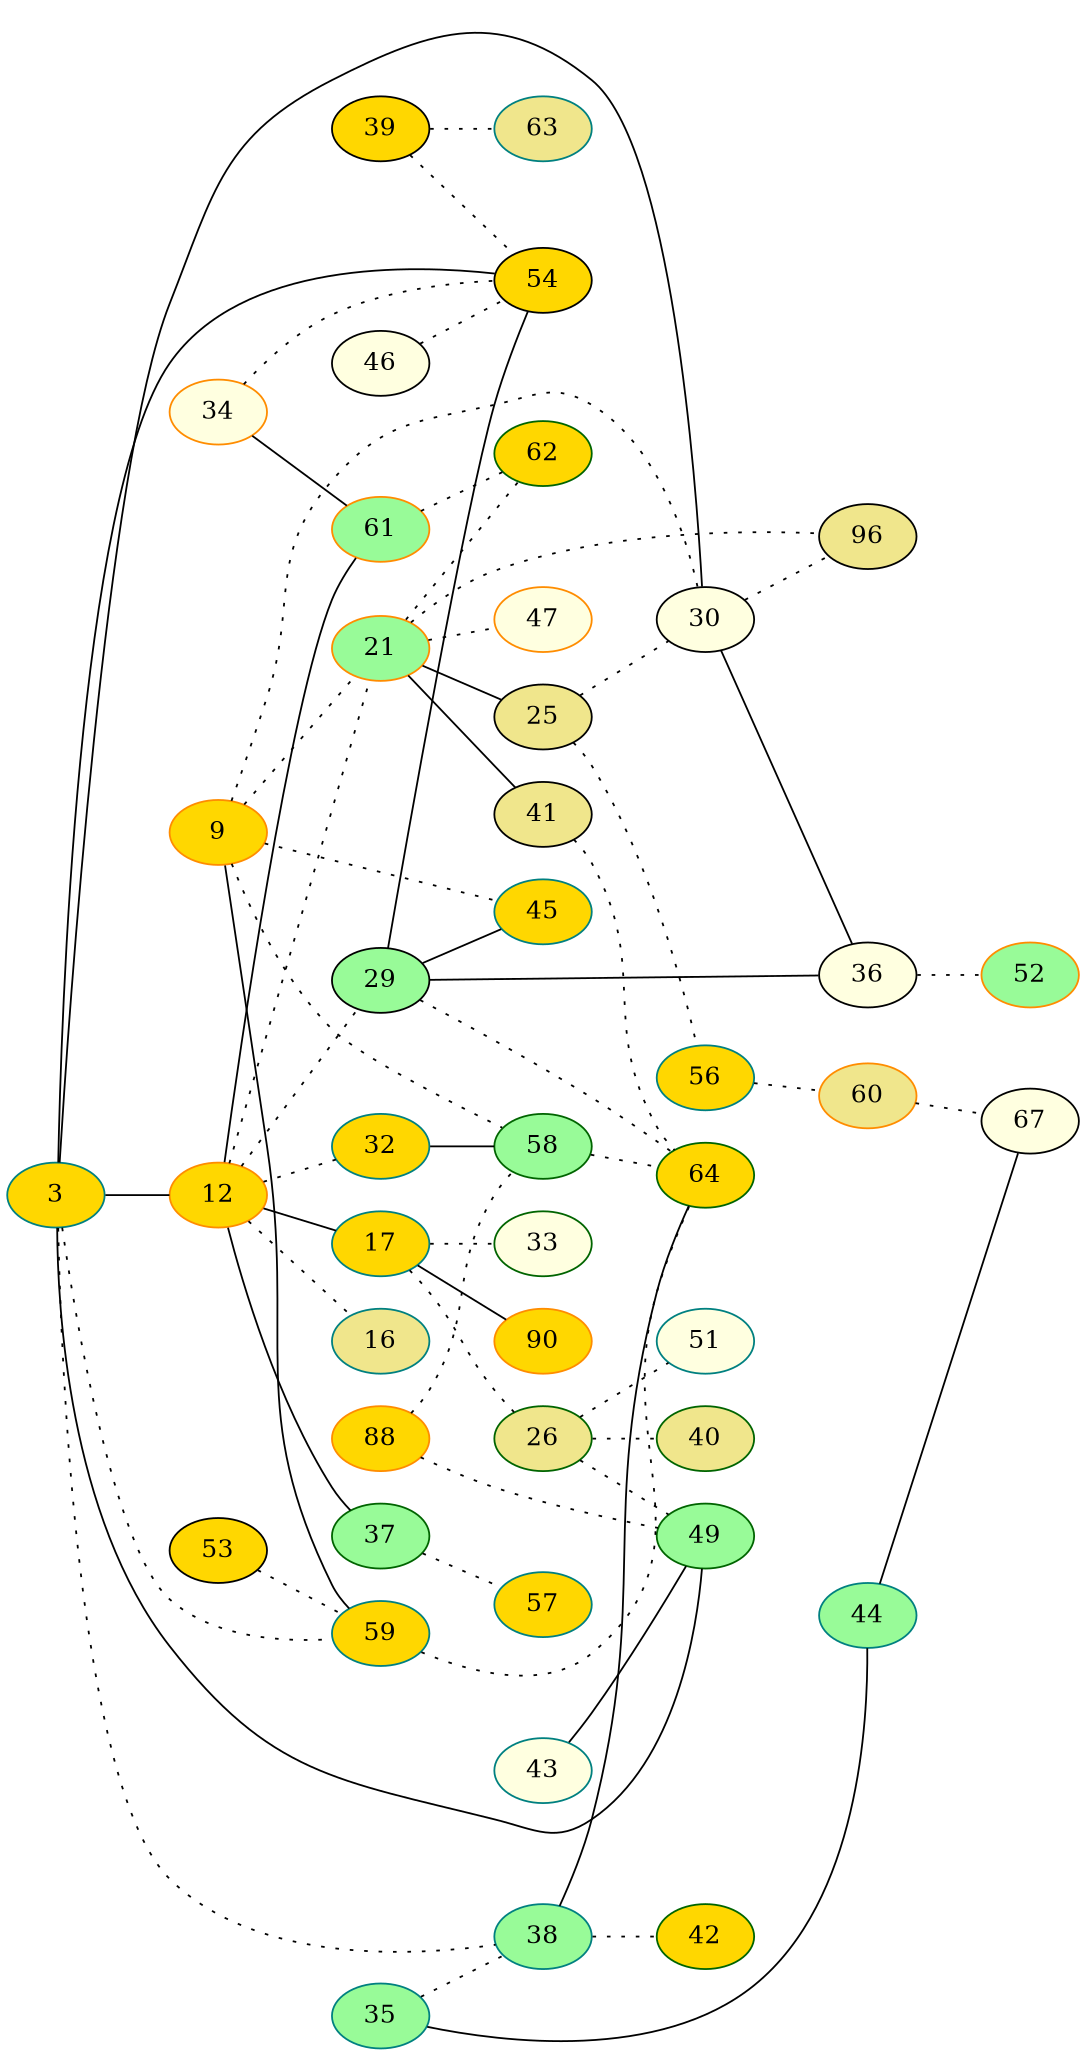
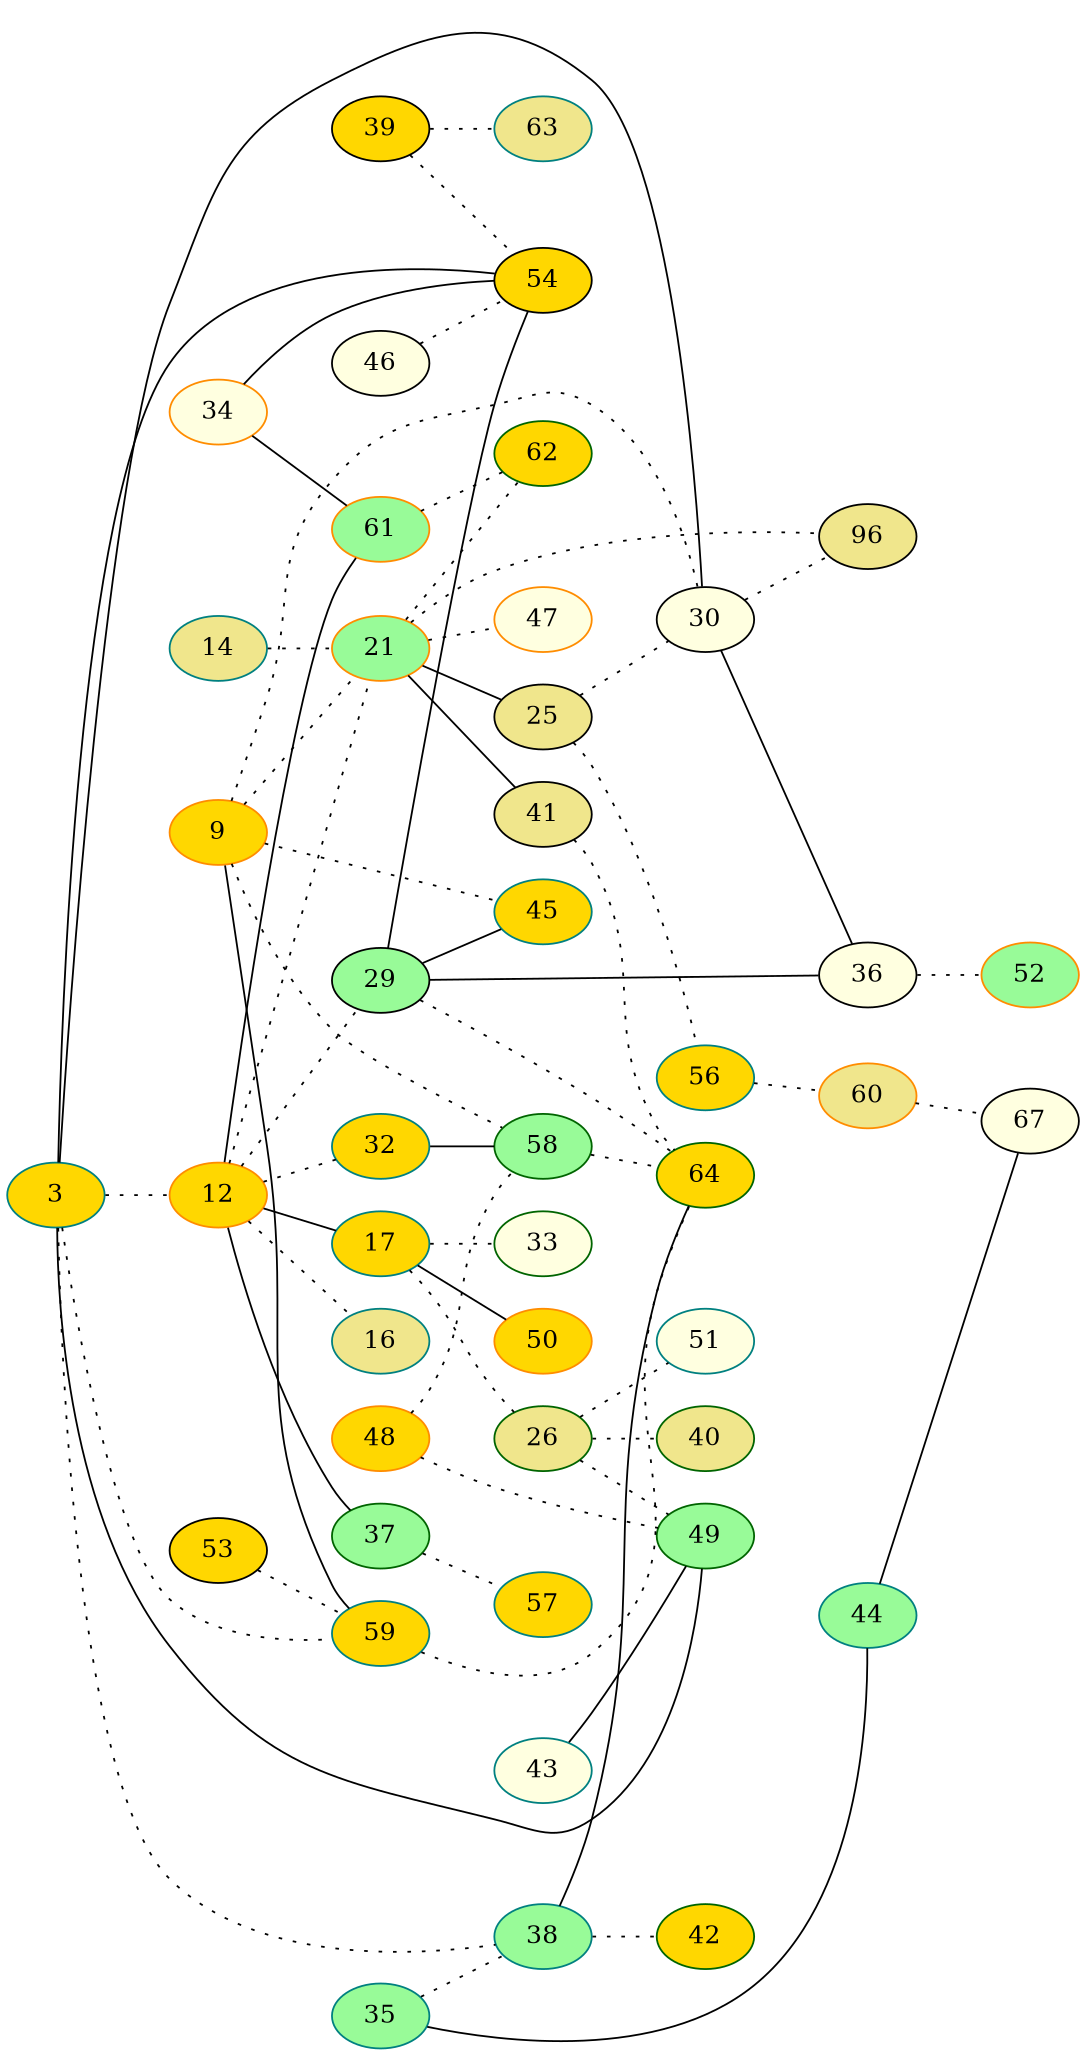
(357, 305) -> (357, 305)
none -> (218, 648)
(137, 1195) -> (137, 1195)
(543, 1341) -> (543, 1341)
(381, 1439) -> (381, 1439)
